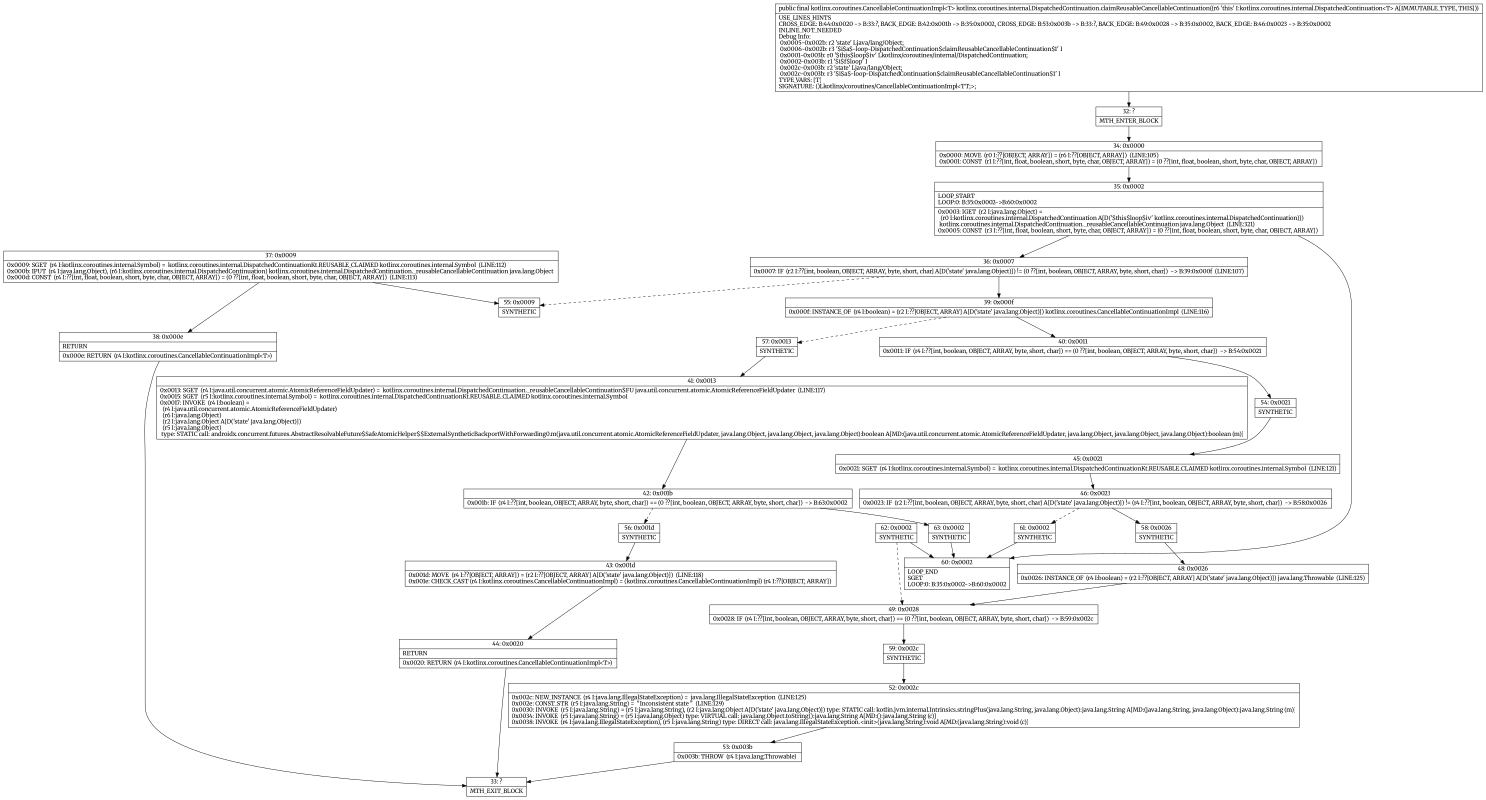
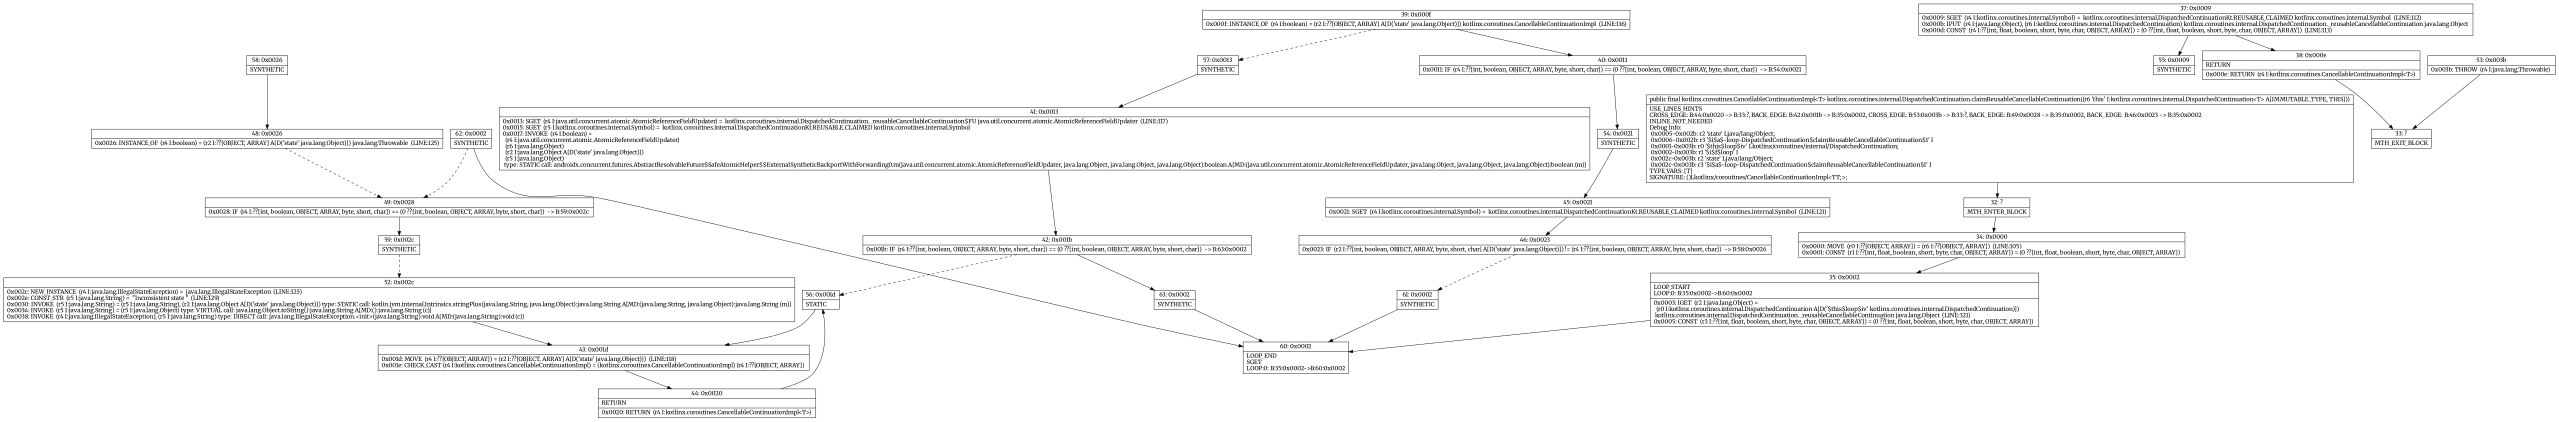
(999, 267) -> none
(1124, 515) -> none
(639, 538) -> (816, 304)
(1050, 594) -> (331, 172)
(904, 671) -> (399, 264)
(501, 720) -> (820, 362)
(800, 734) -> (510, 333)
